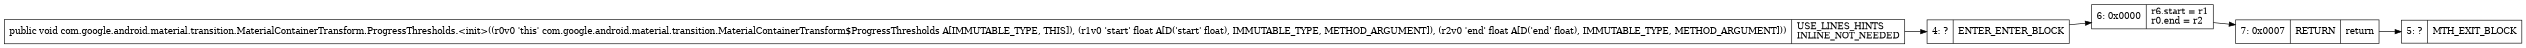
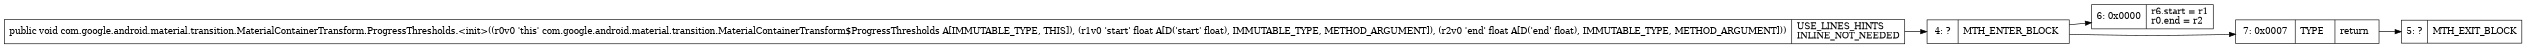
(2221, 23) -> (2149, 35)
(2011, 31) -> (2011, 31)
(2315, 31) -> (2312, 31)
